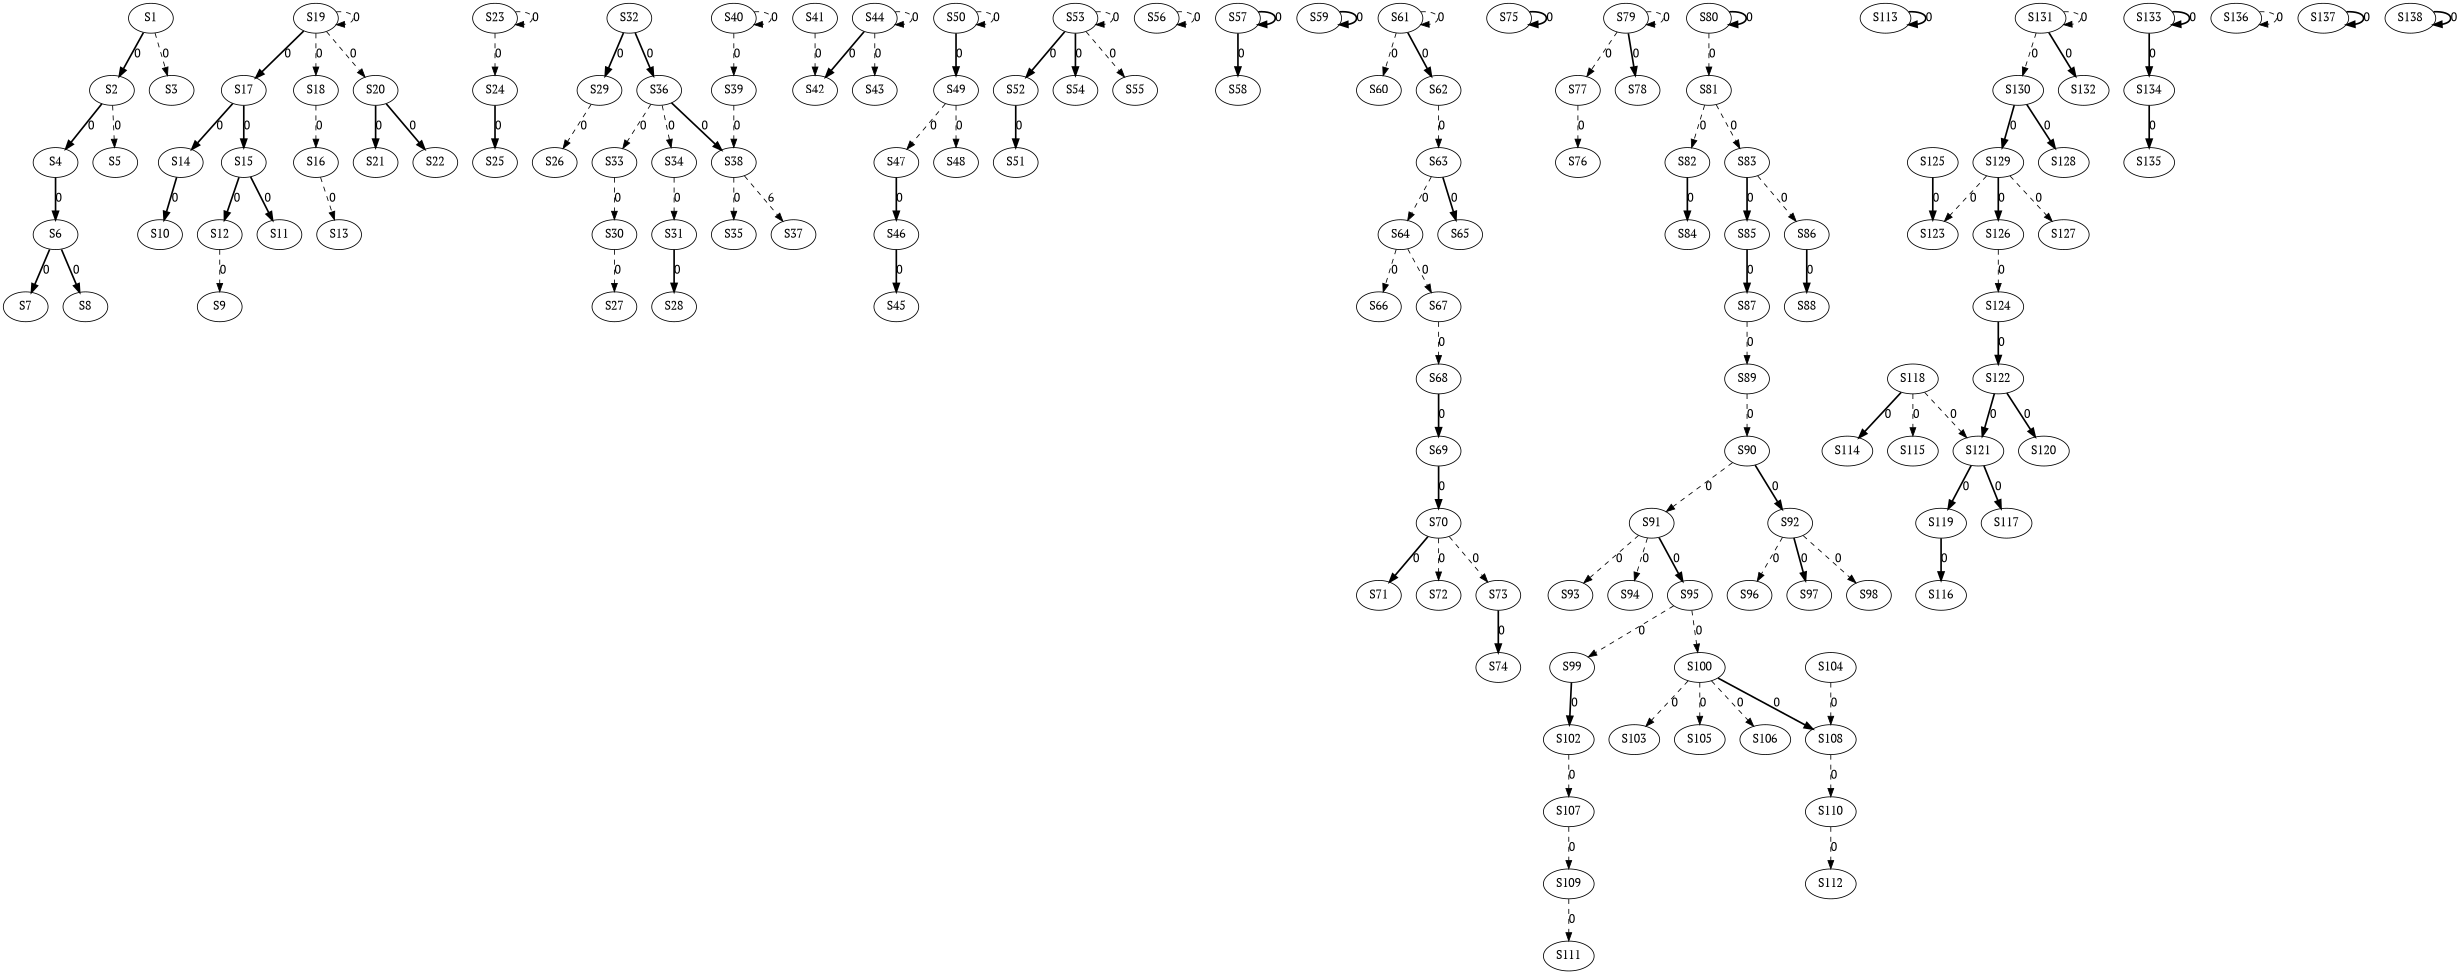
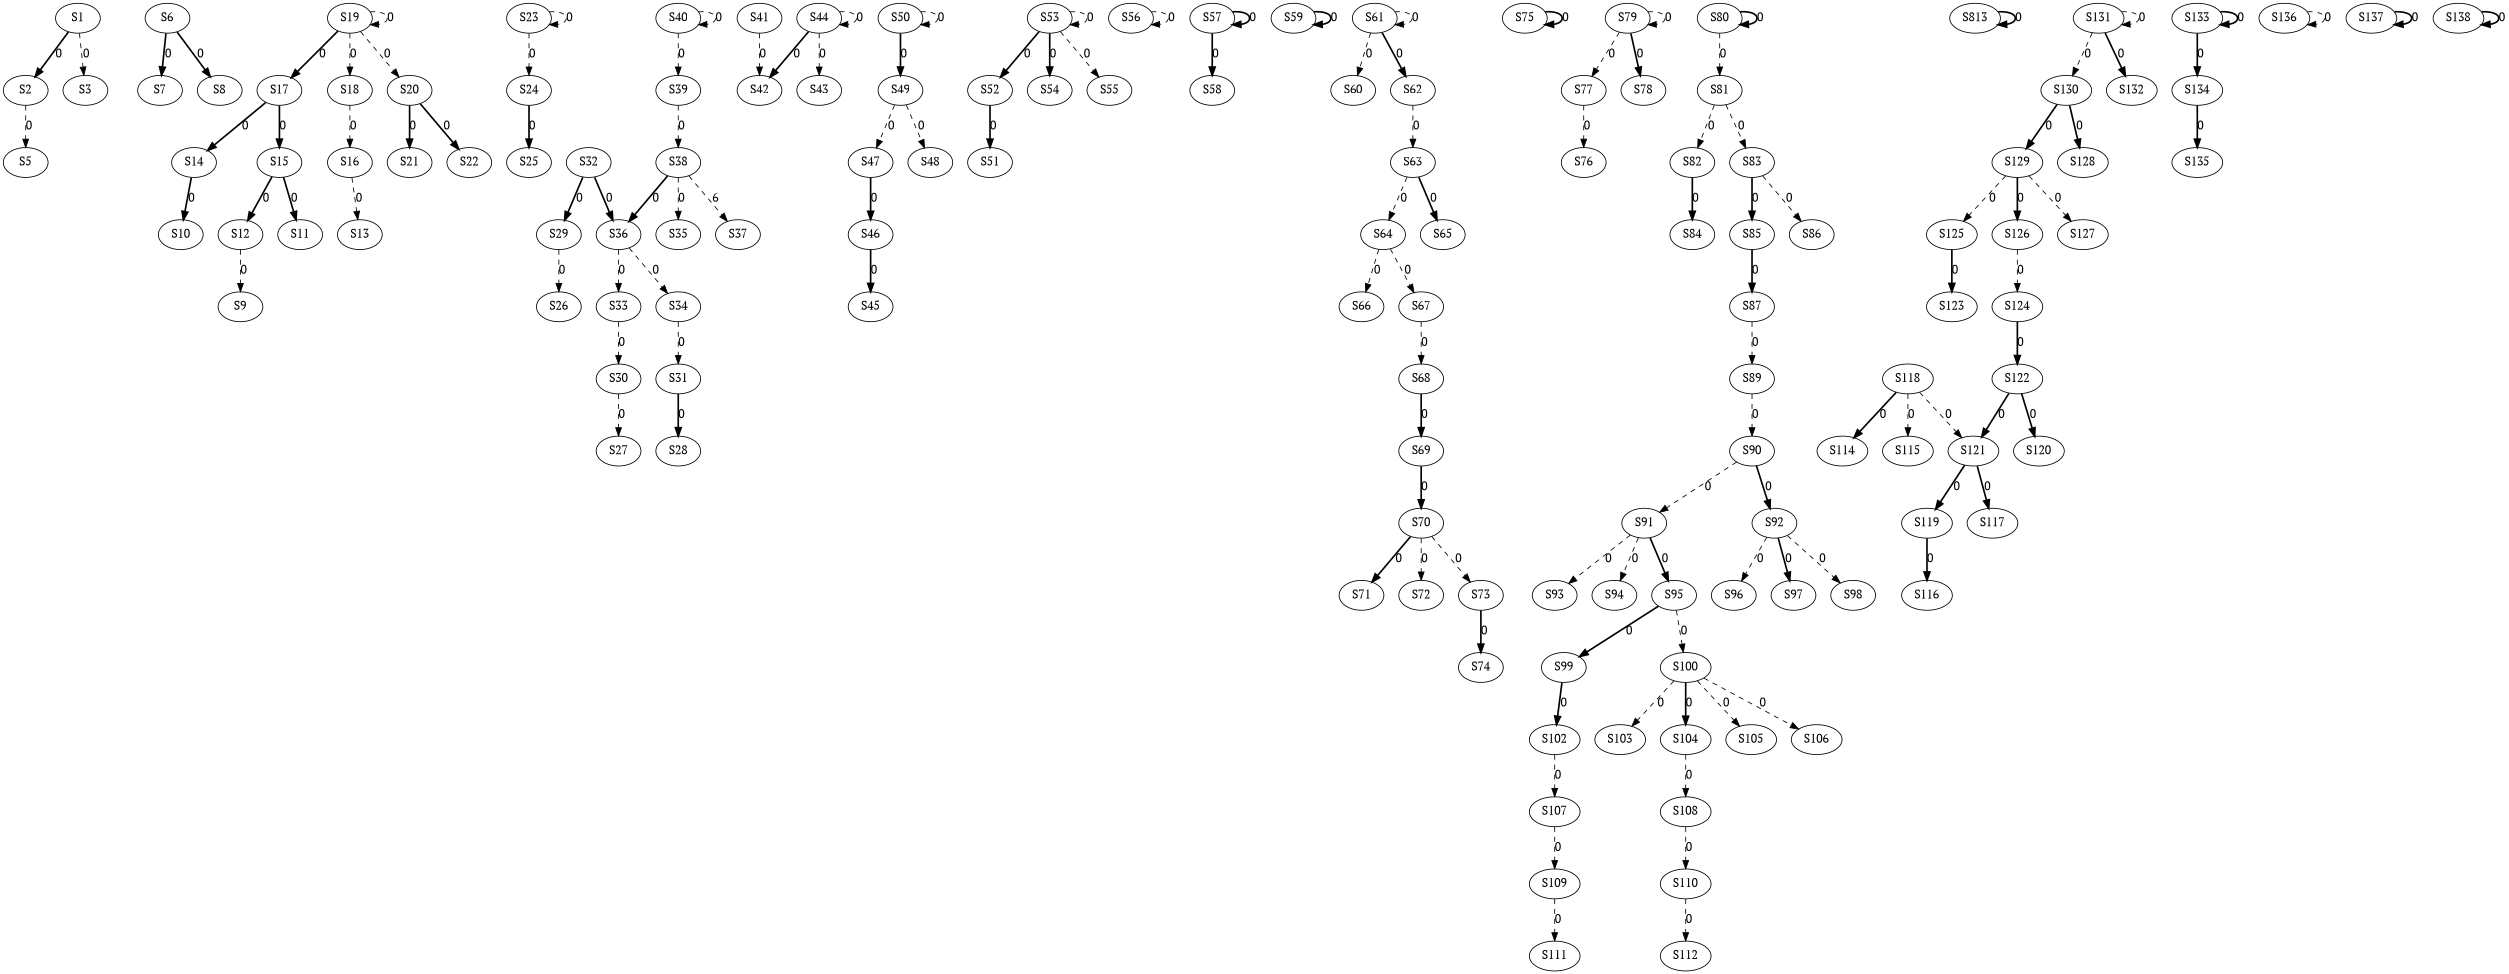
(1886, 18) -> (1975, 18)
(693, 123) -> (651, 195)
(56, 163) -> none
(1968, 196) -> (1987, 196)
(1807, 307) -> none
(1635, 629) -> (1623, 629)
(1762, 702) -> (1686, 699)
